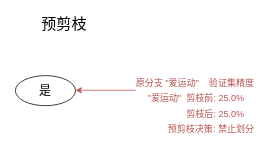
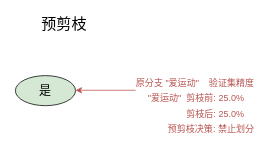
(45, 90) -> (45, 90)
